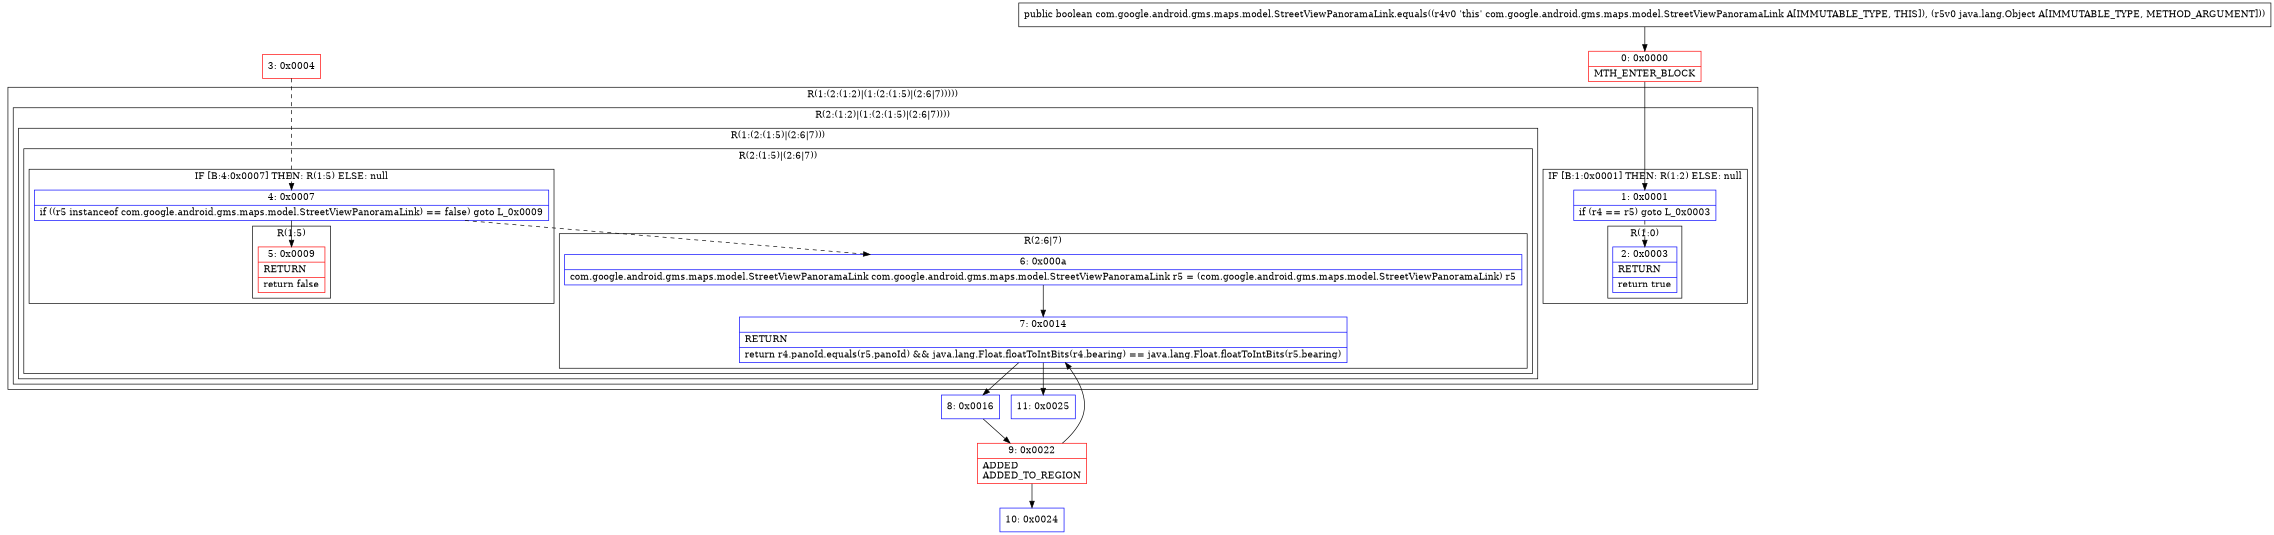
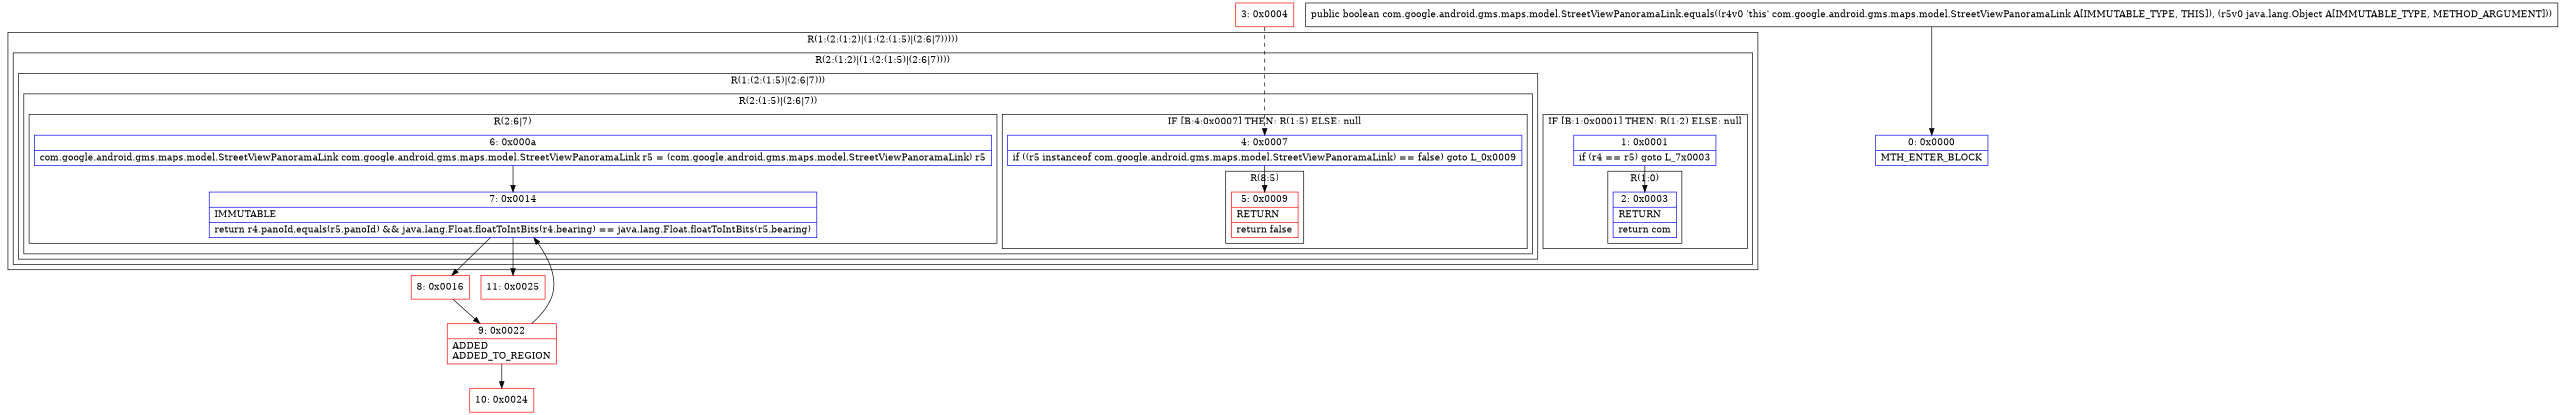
(1645, 66) -> (1932, 150)
(1645, 133) -> none
(1645, 213) -> (1645, 158)
(1645, 230) -> (1645, 175)
(292, 234) -> (1265, 179)
(674, 238) -> none
(1645, 285) -> (1645, 230)
(766, 339) -> (246, 215)
(971, 407) -> (440, 287)
(1043, 407) -> (513, 287)
(1032, 520) -> (502, 400)
